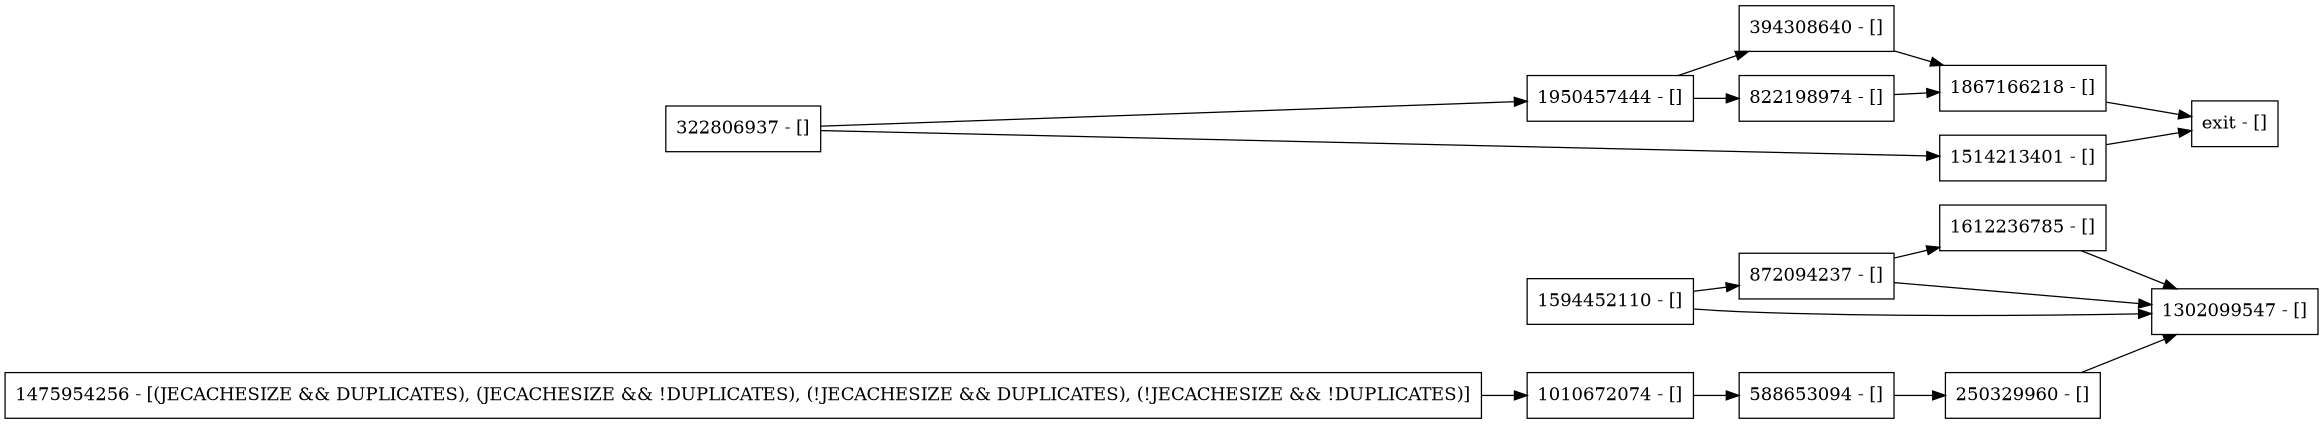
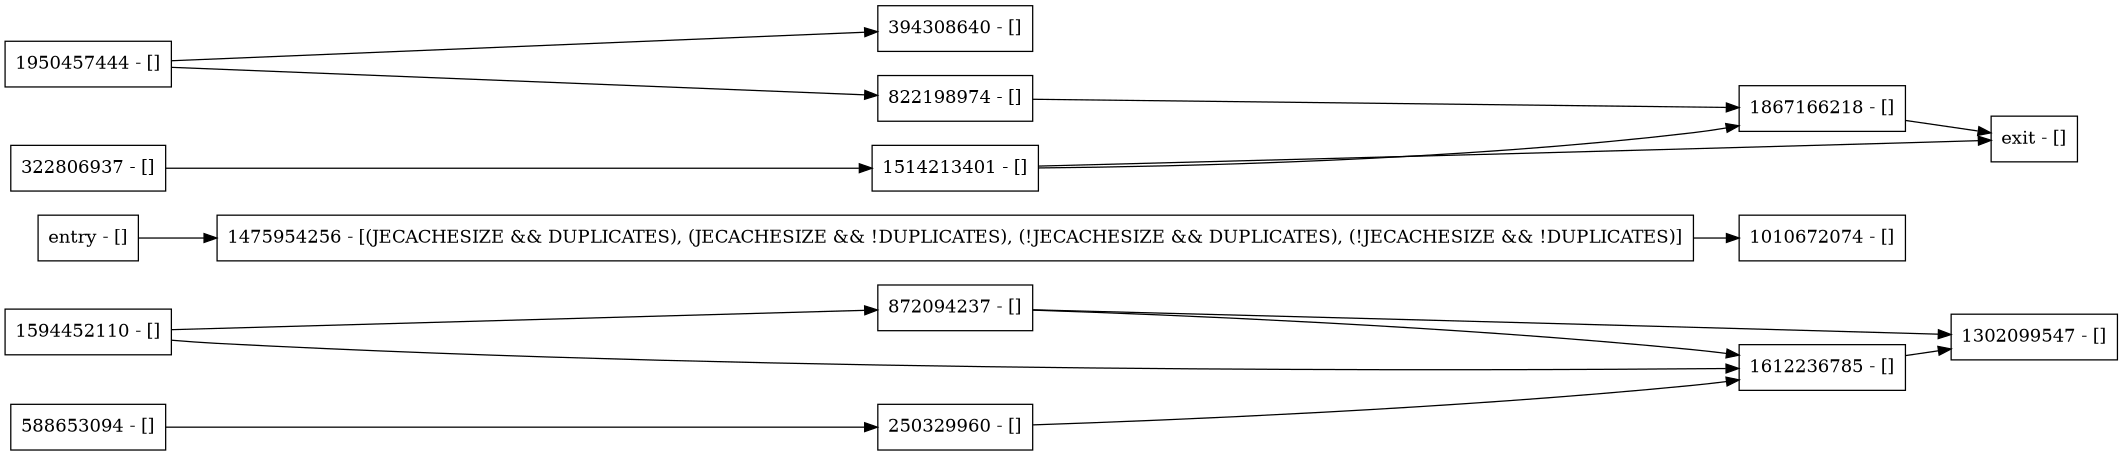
(1913, 56) -> (1383, 158)
(1167, 114) -> none
none -> (88, 238)
(1916, 315) -> (948, 366)
(2123, 356) -> (1380, 409)
(1710, 395) -> none
